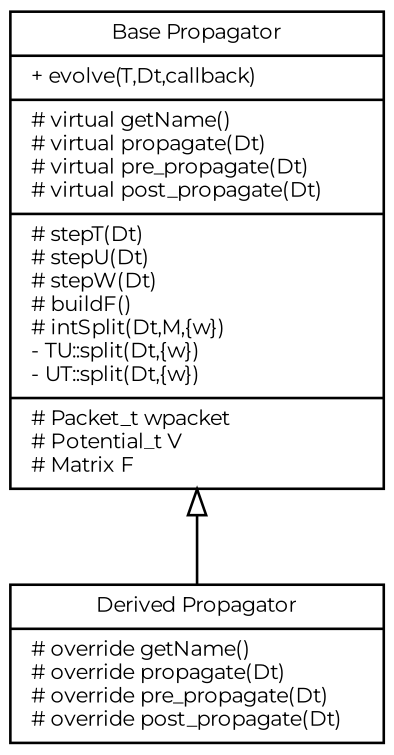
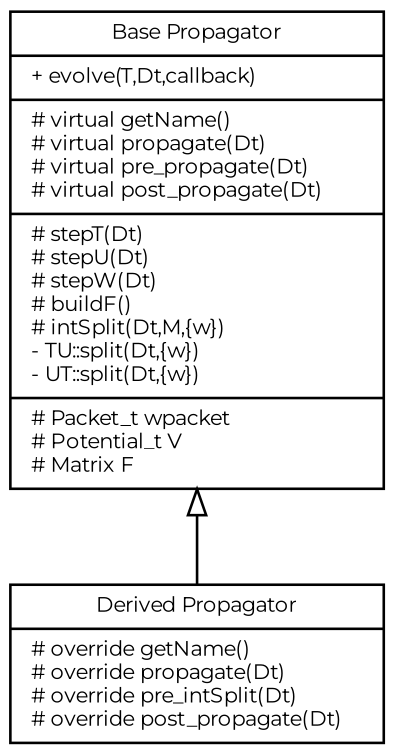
(184, 696) -> (169, 696)
